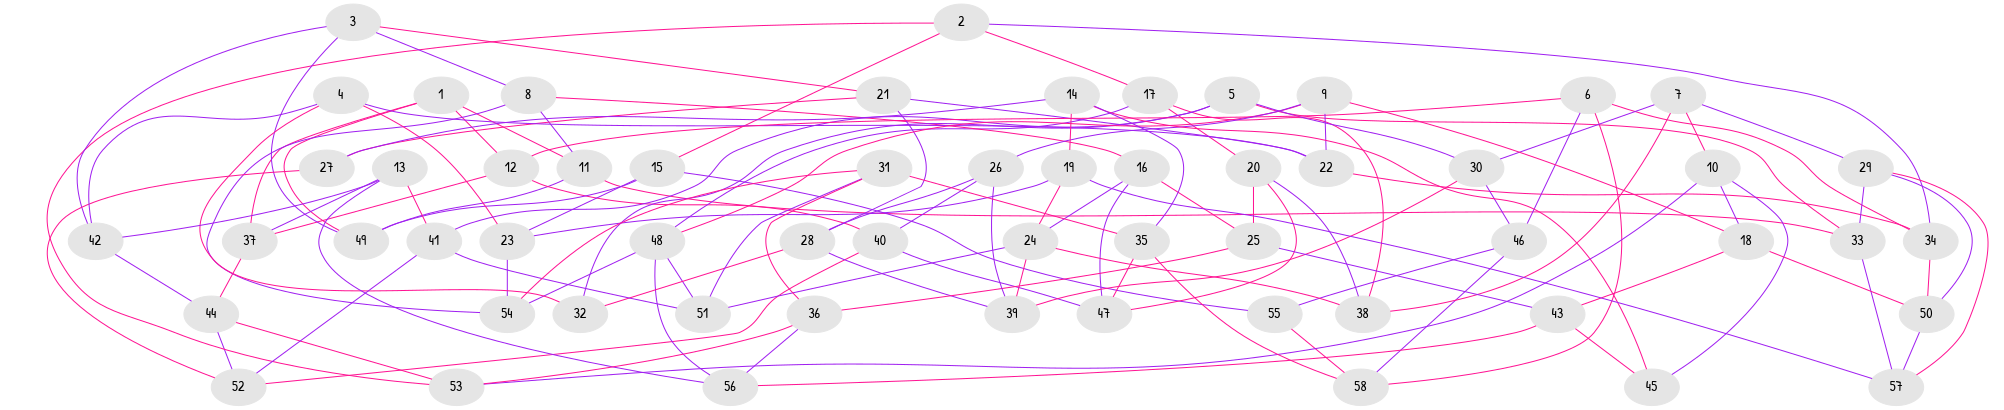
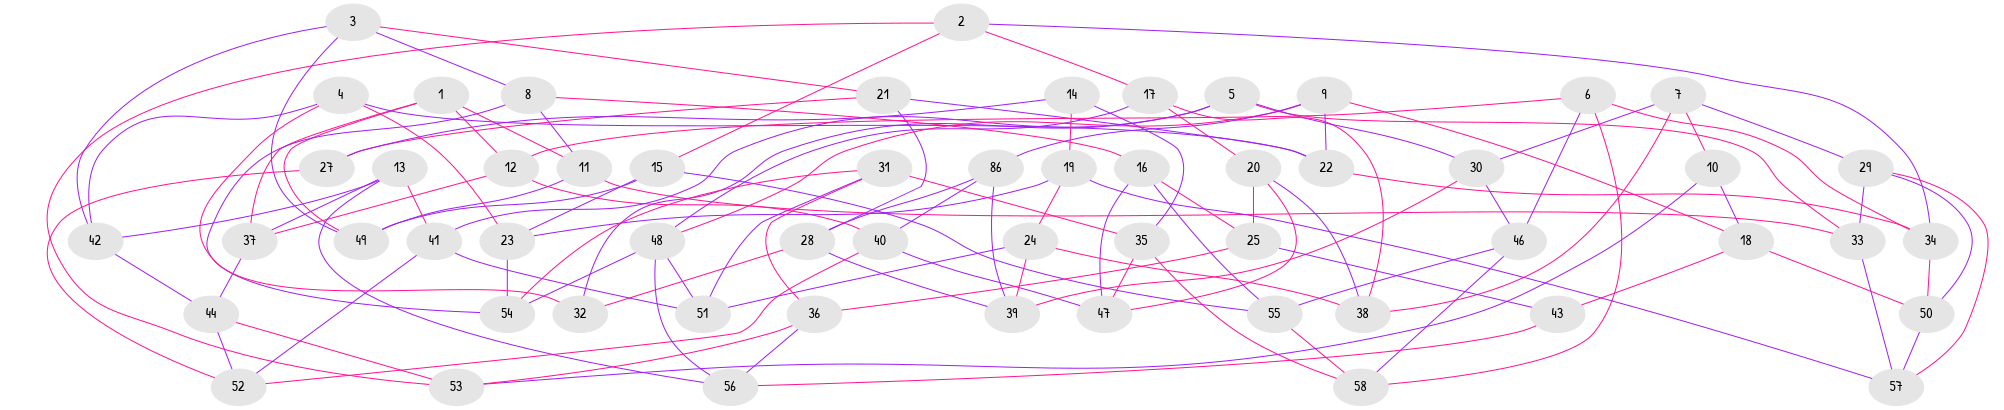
(996, 168) -> (996, 168)
(1086, 205) -> (1203, 245)
(229, 280) -> (229, 280)
(1652, 387) -> none
